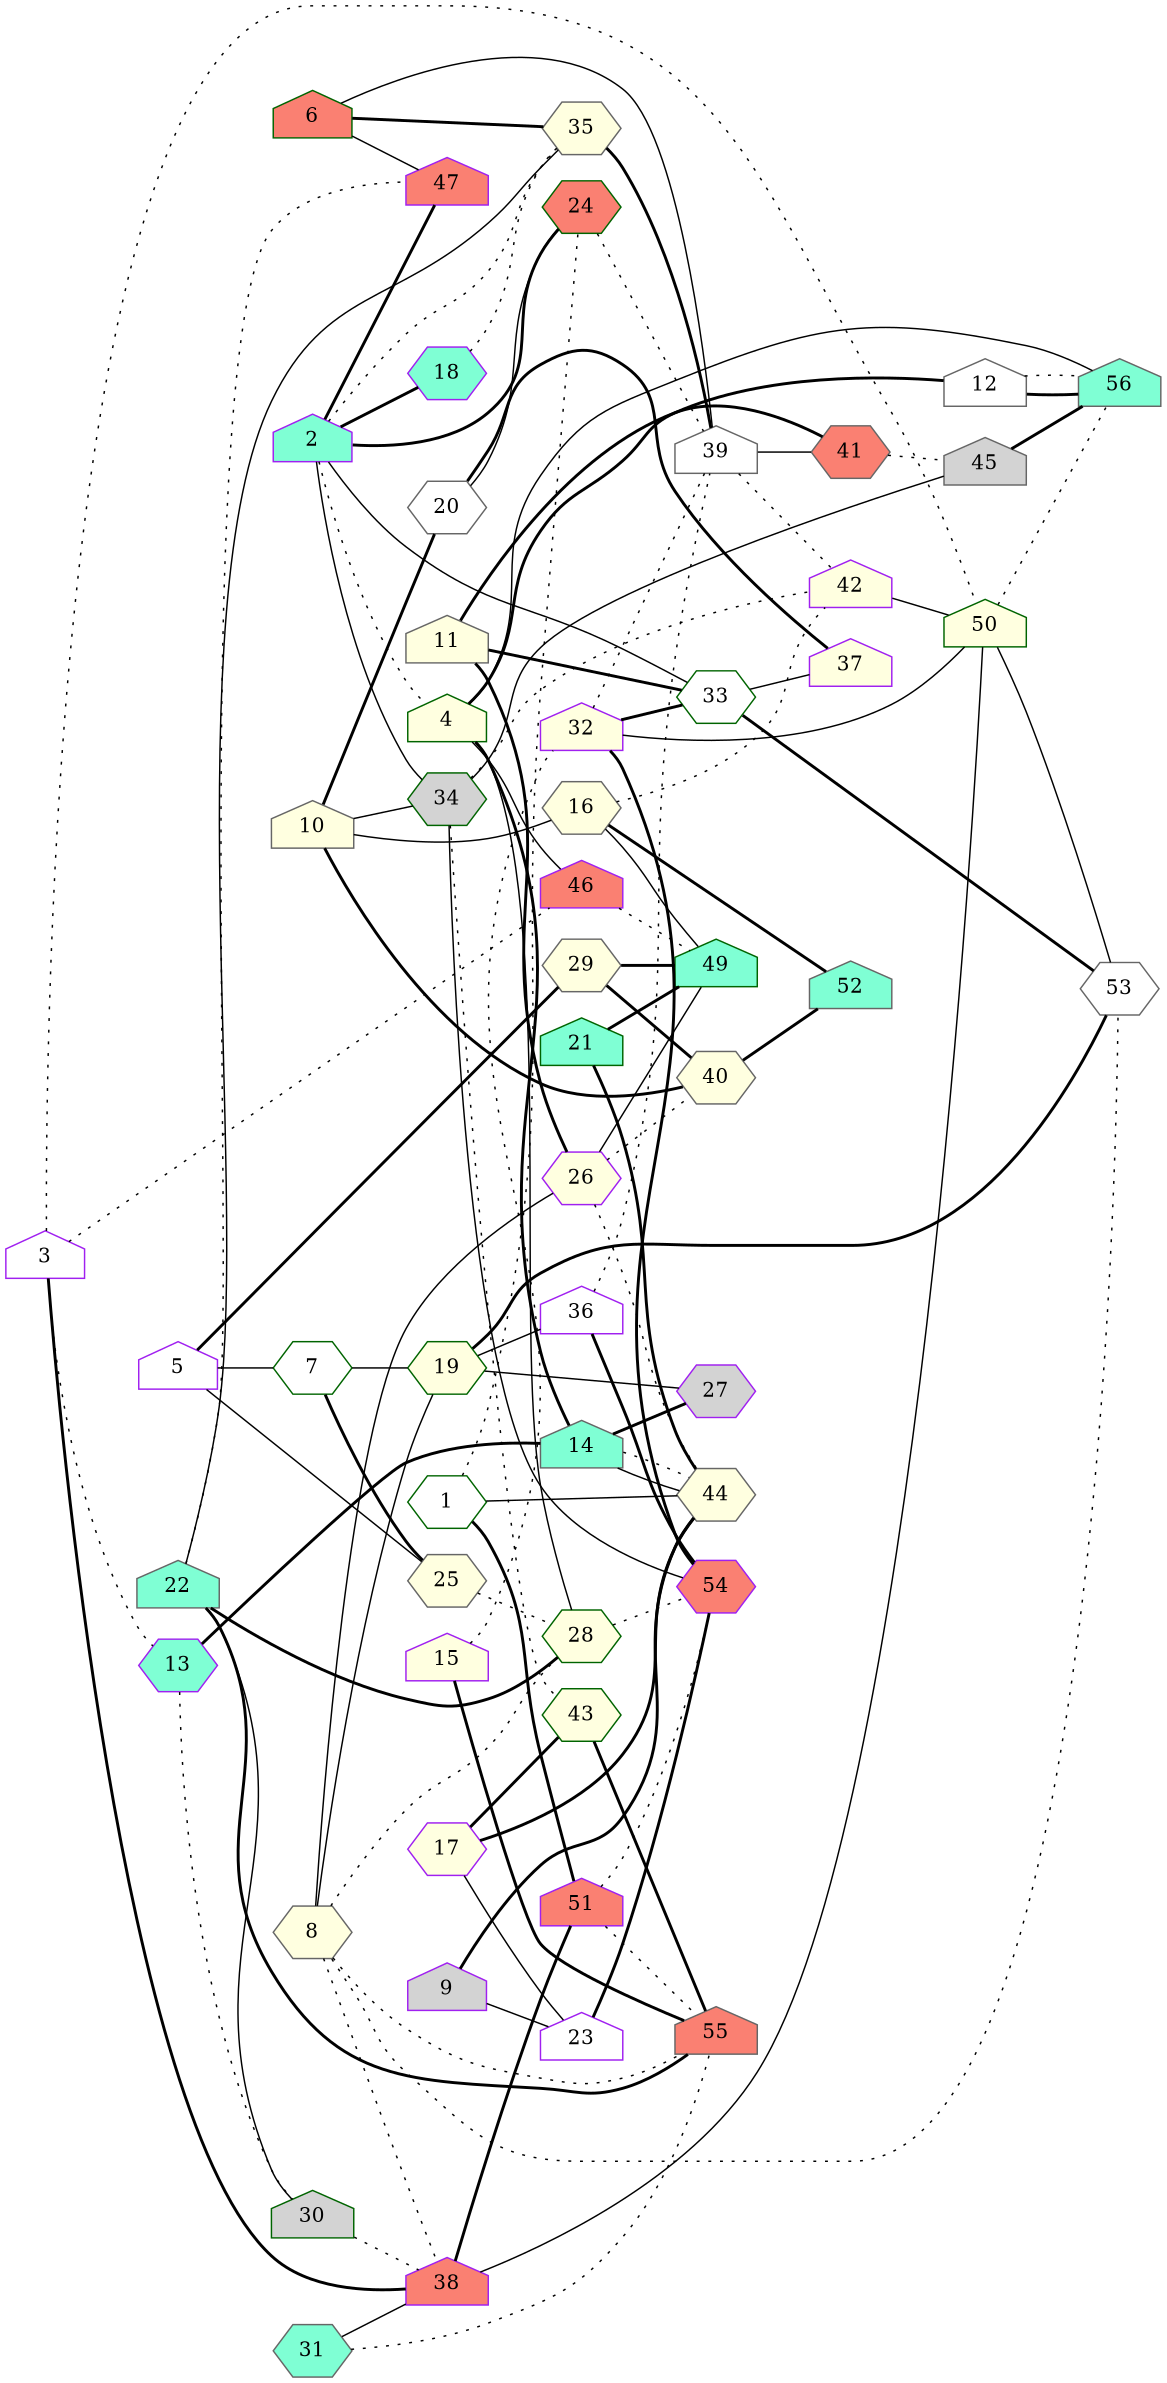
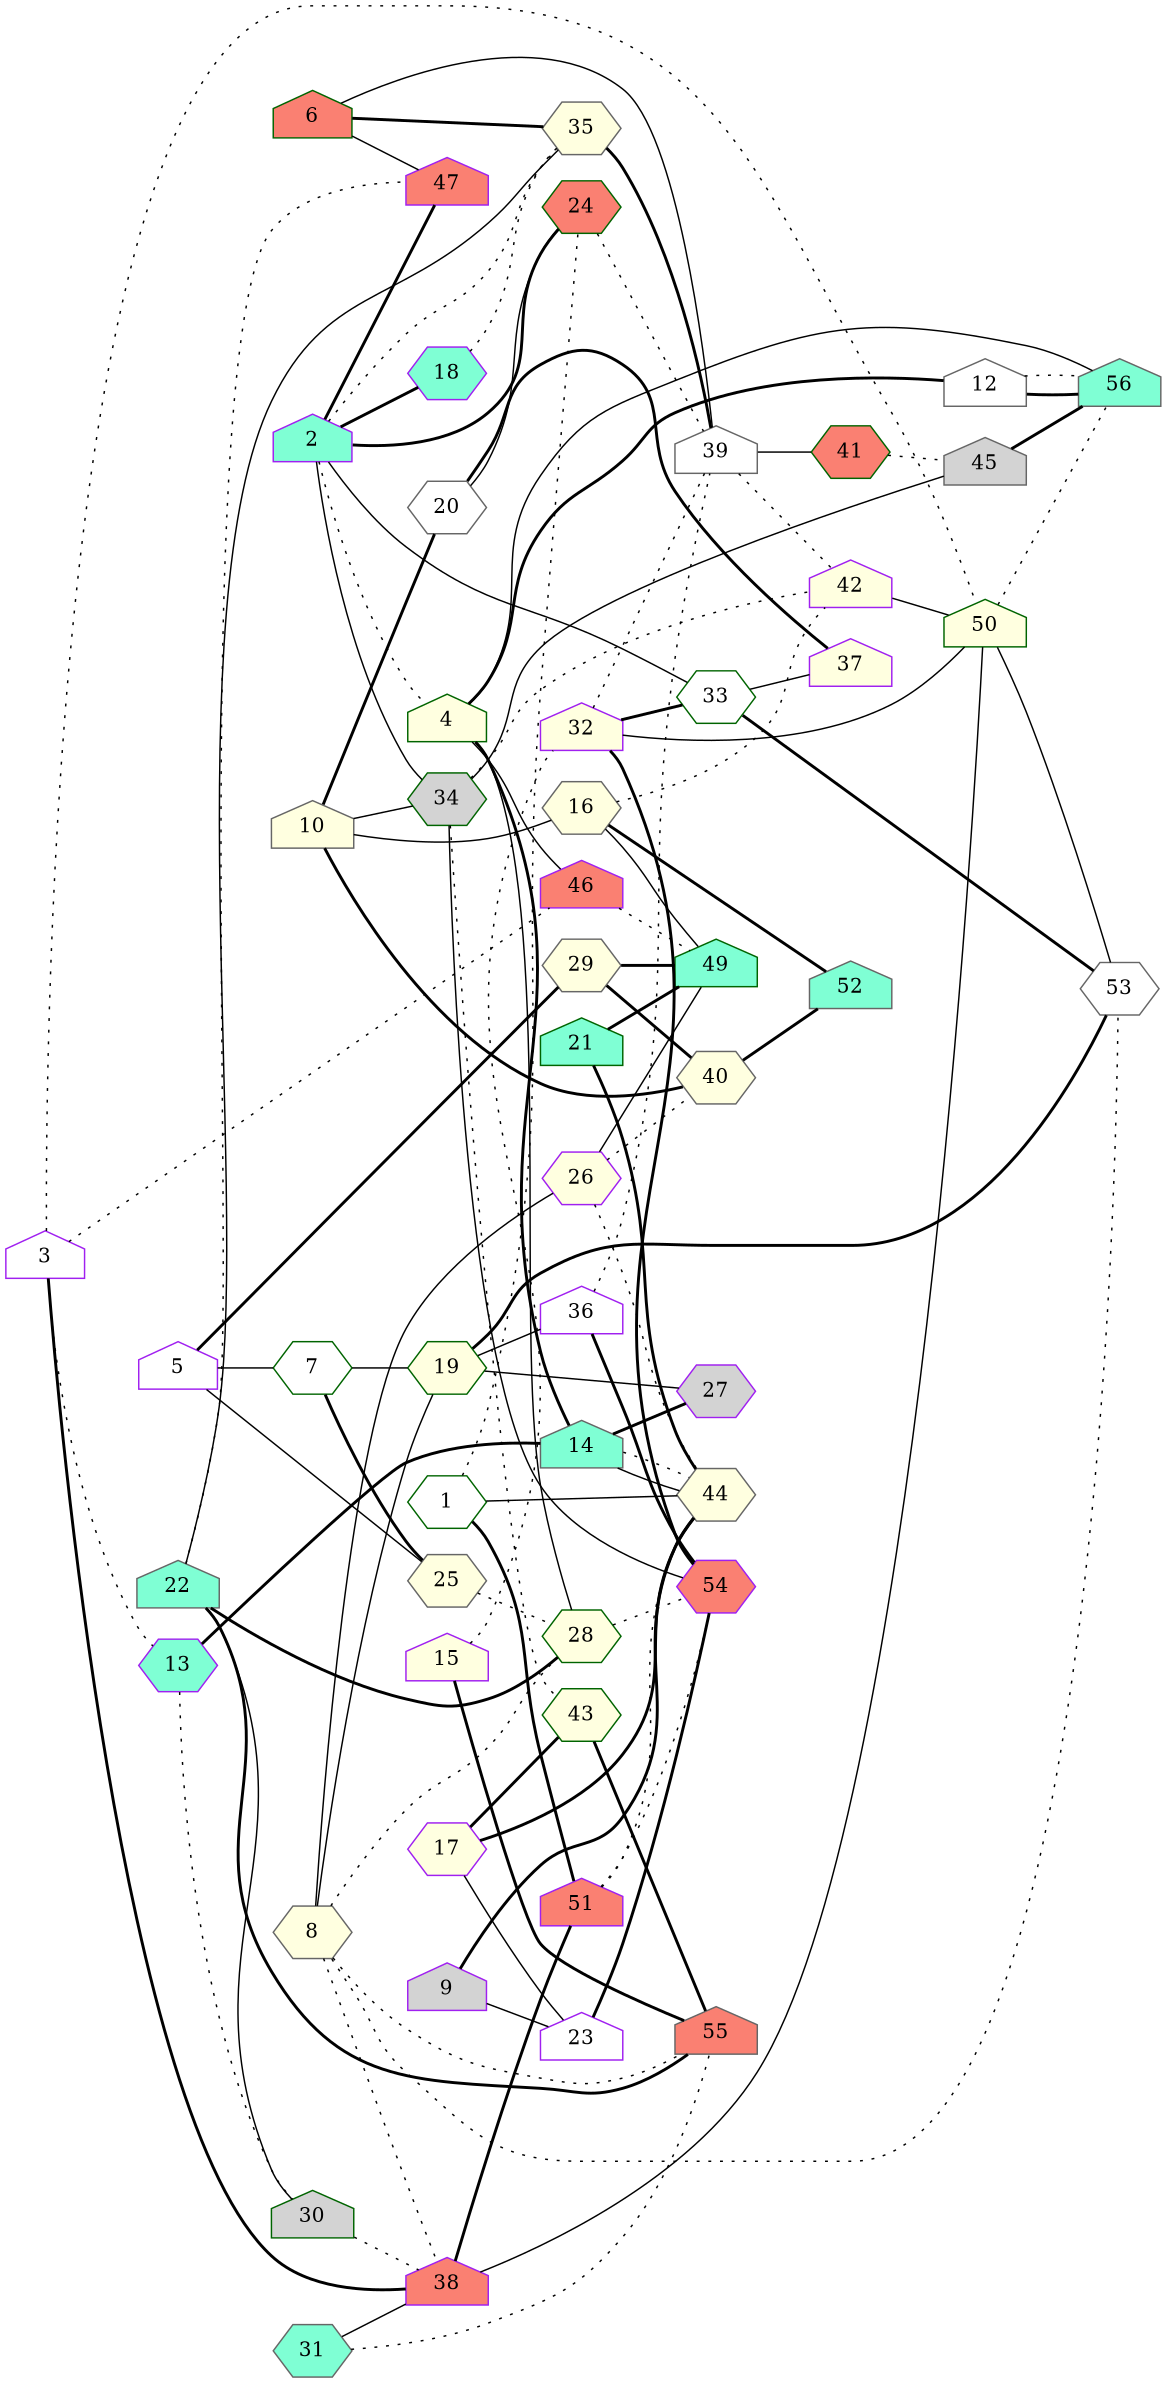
(851, 452) -> (851, 452)
(447, 642) -> none
(651, 1971) -> (650, 1704)
